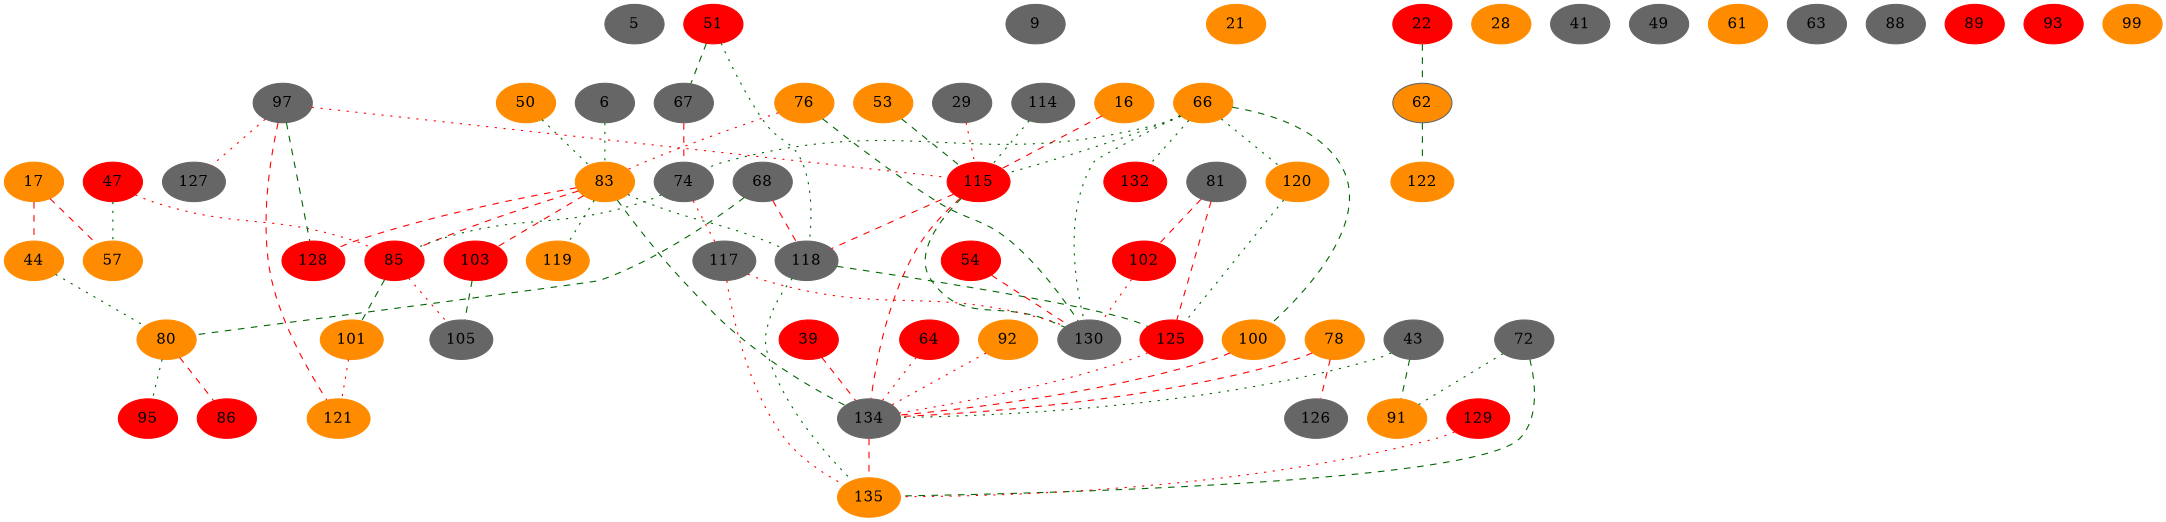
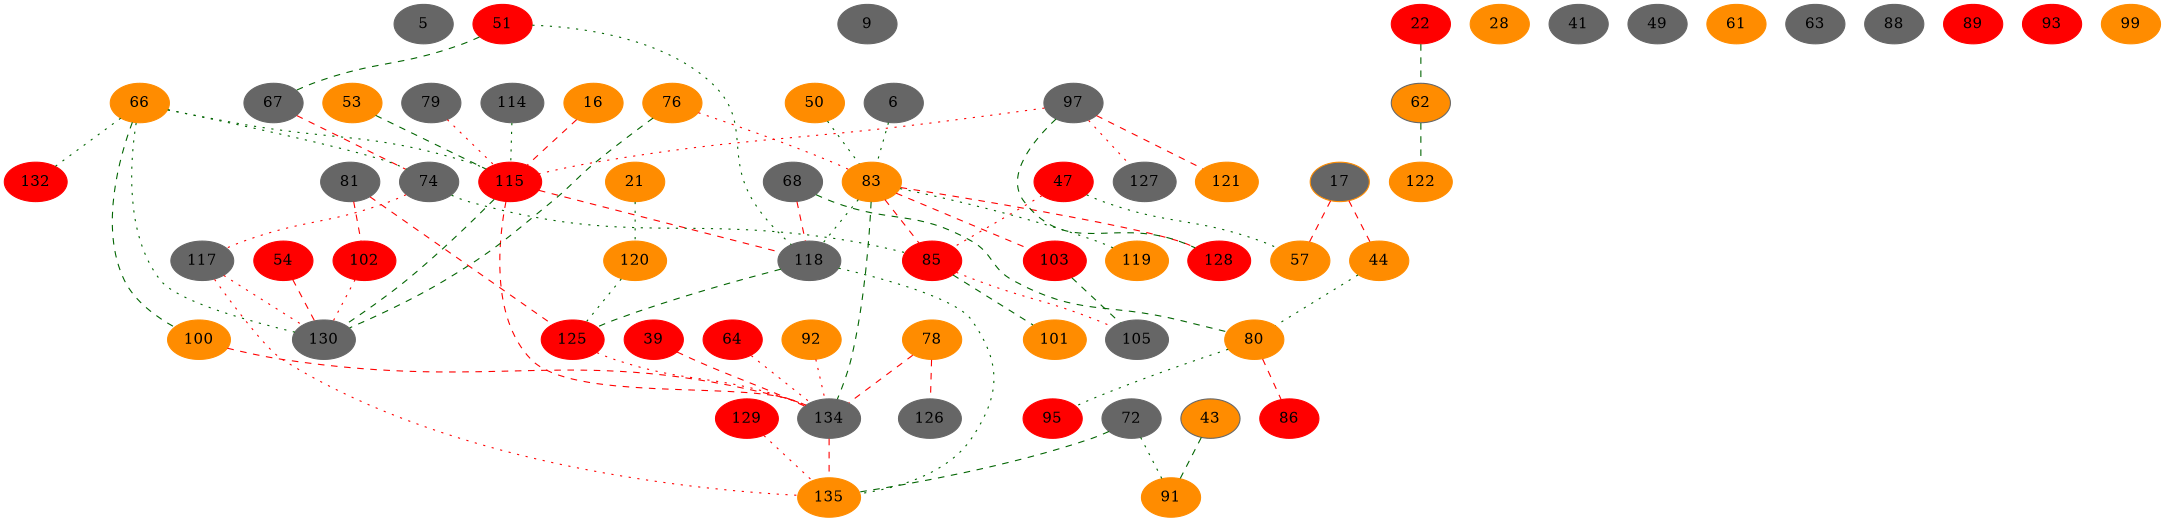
(962, 103) -> (431, 103)
(1250, 142) -> (635, 221)
(34, 182) -> (1340, 182)
(1414, 340) -> (1210, 419)
(345, 379) -> none
(1148, 402) -> none
